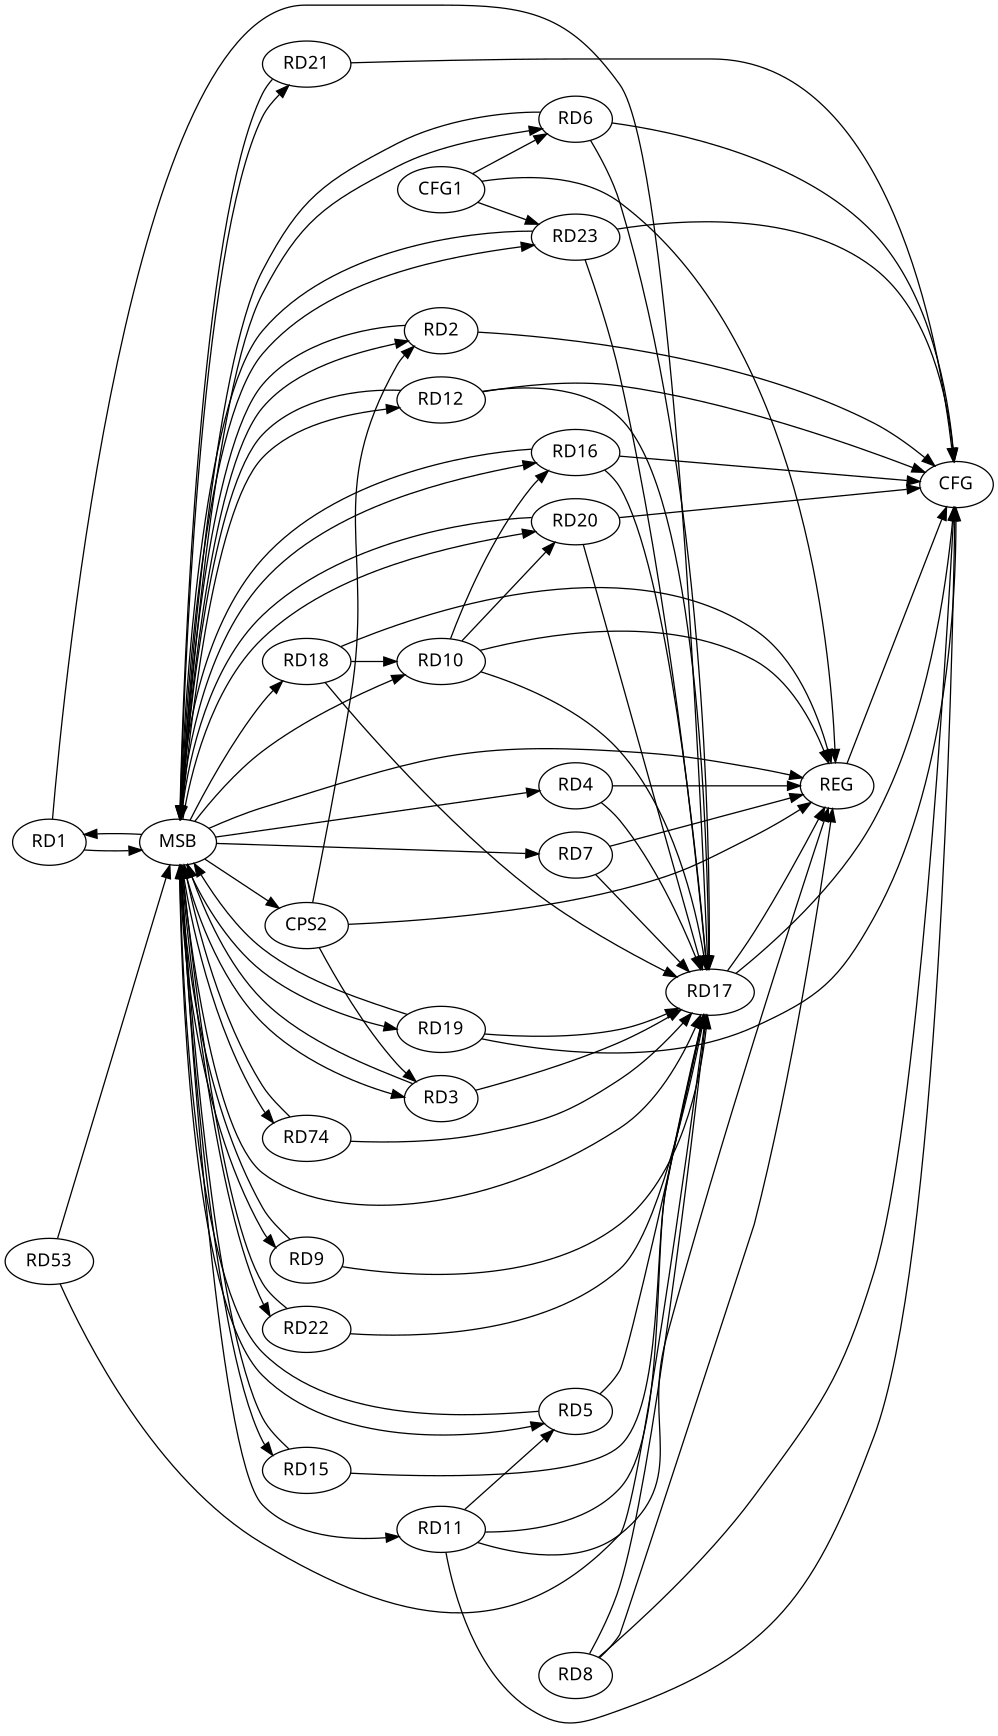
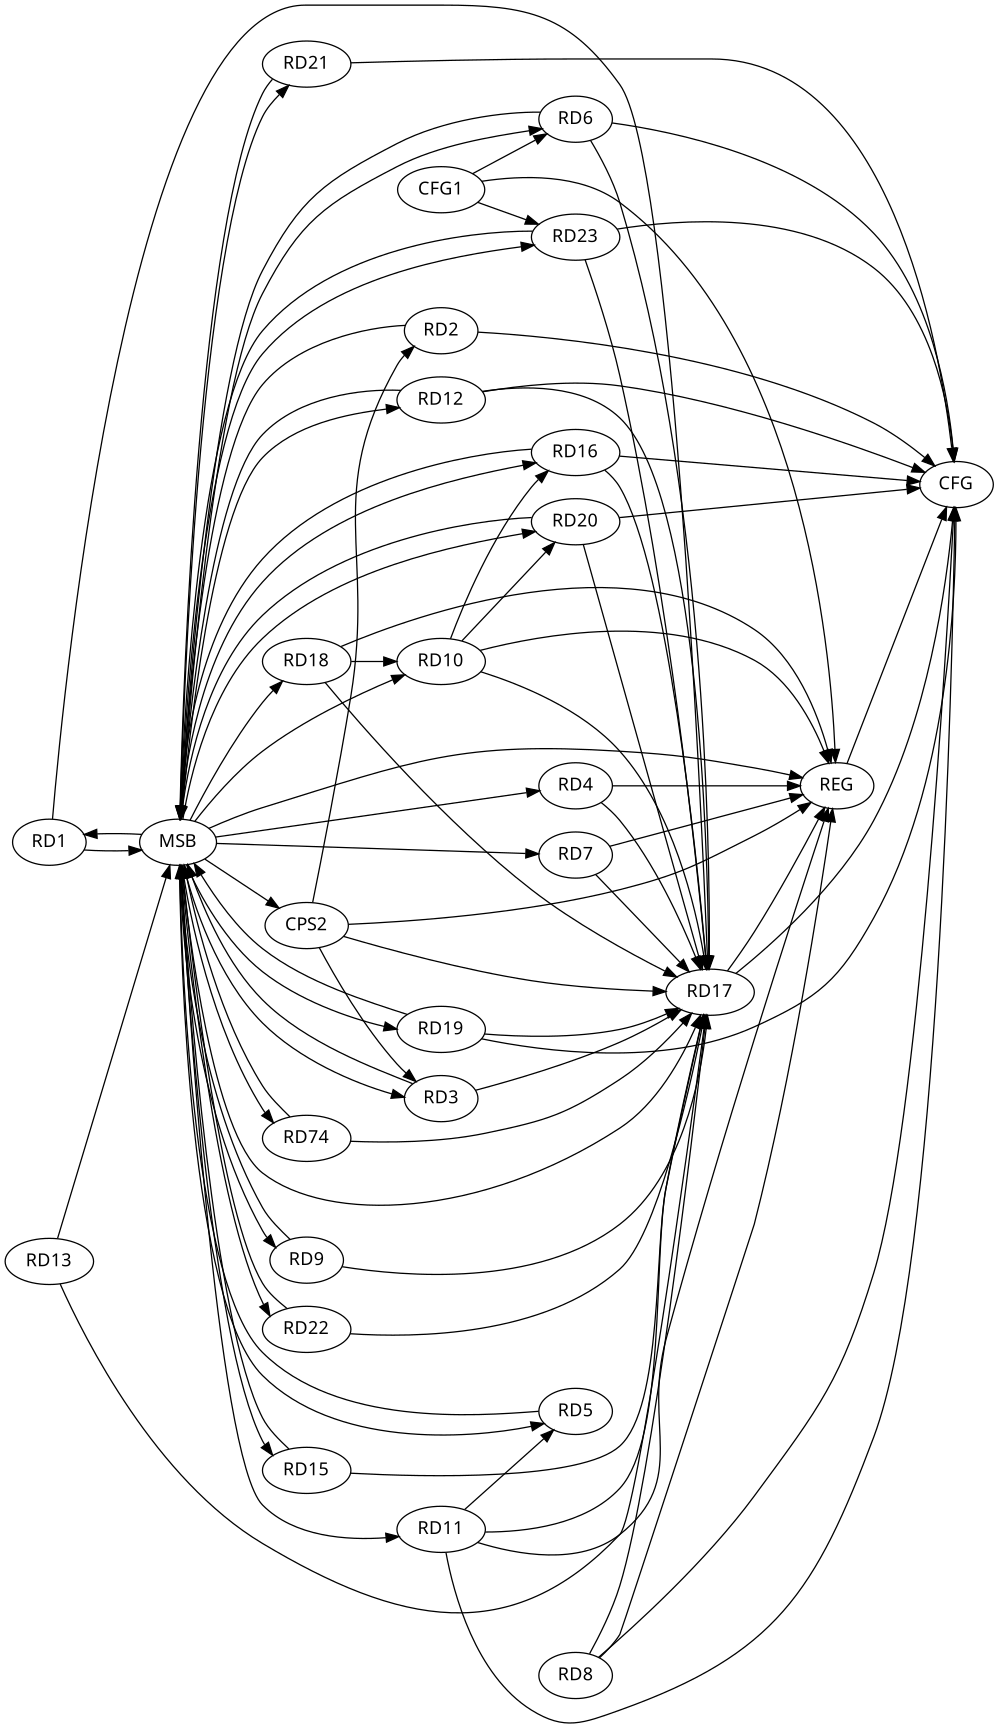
(245, 439) -> none
(653, 1243) -> (496, 975)
(49, 1261) -> (49, 1261)
